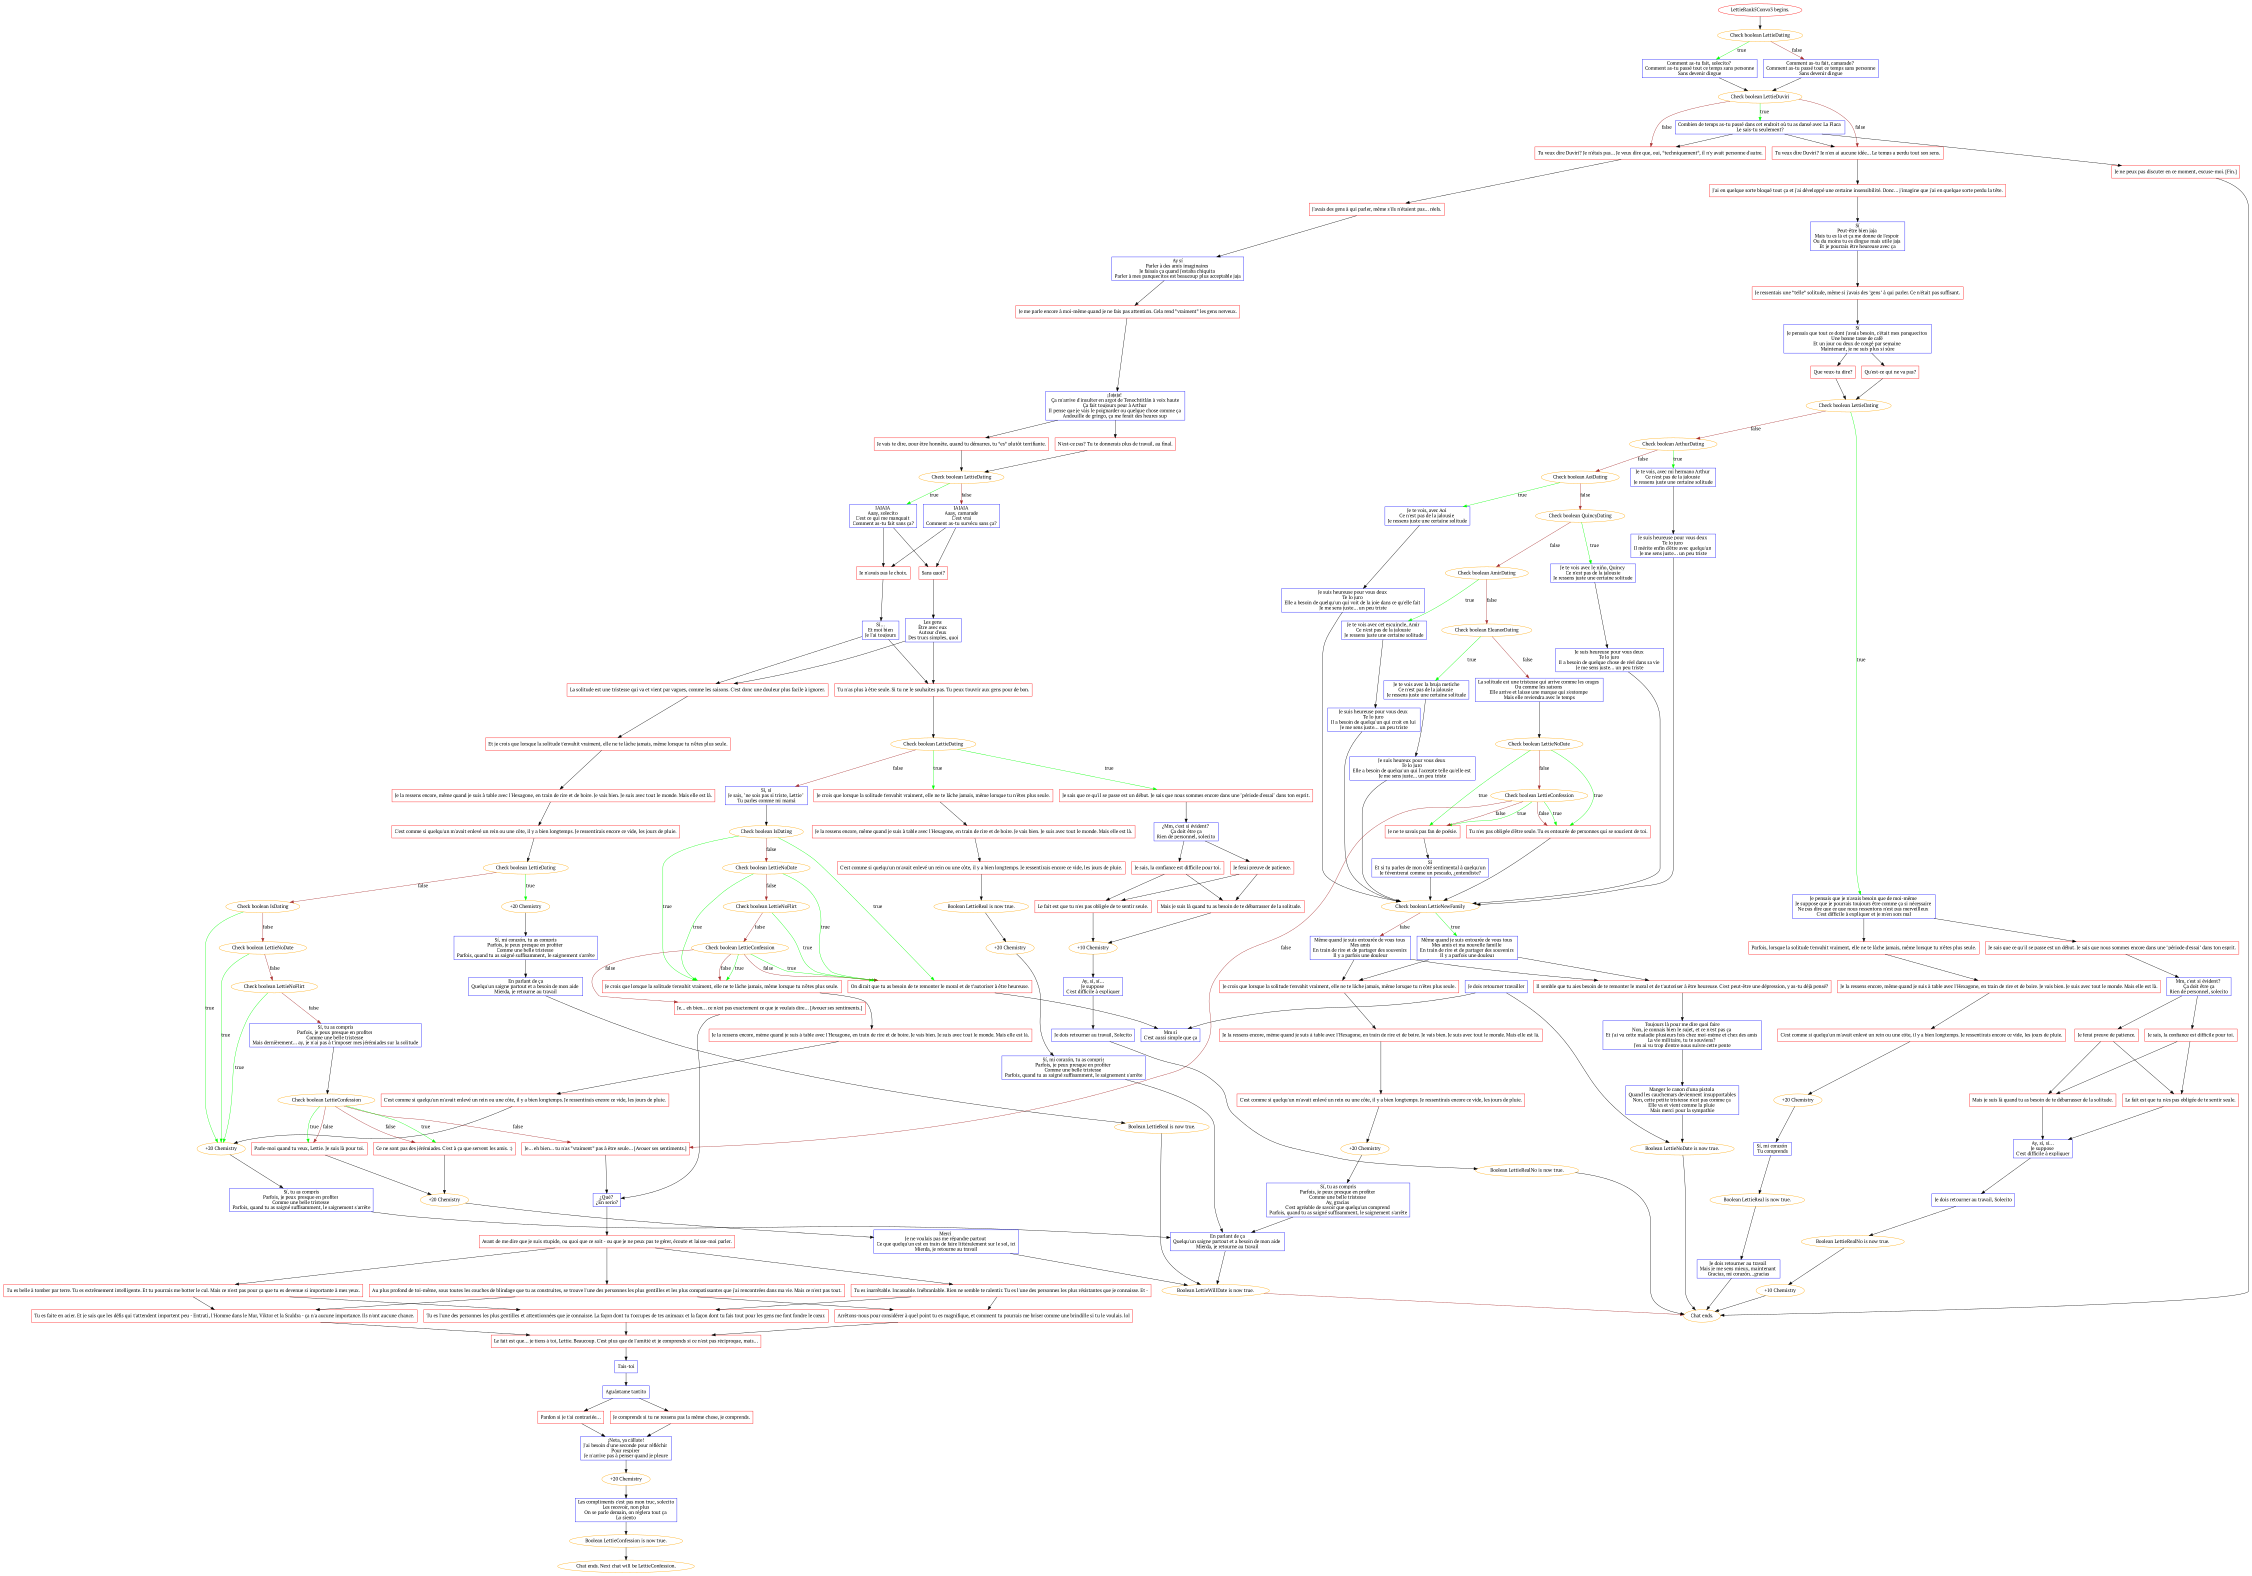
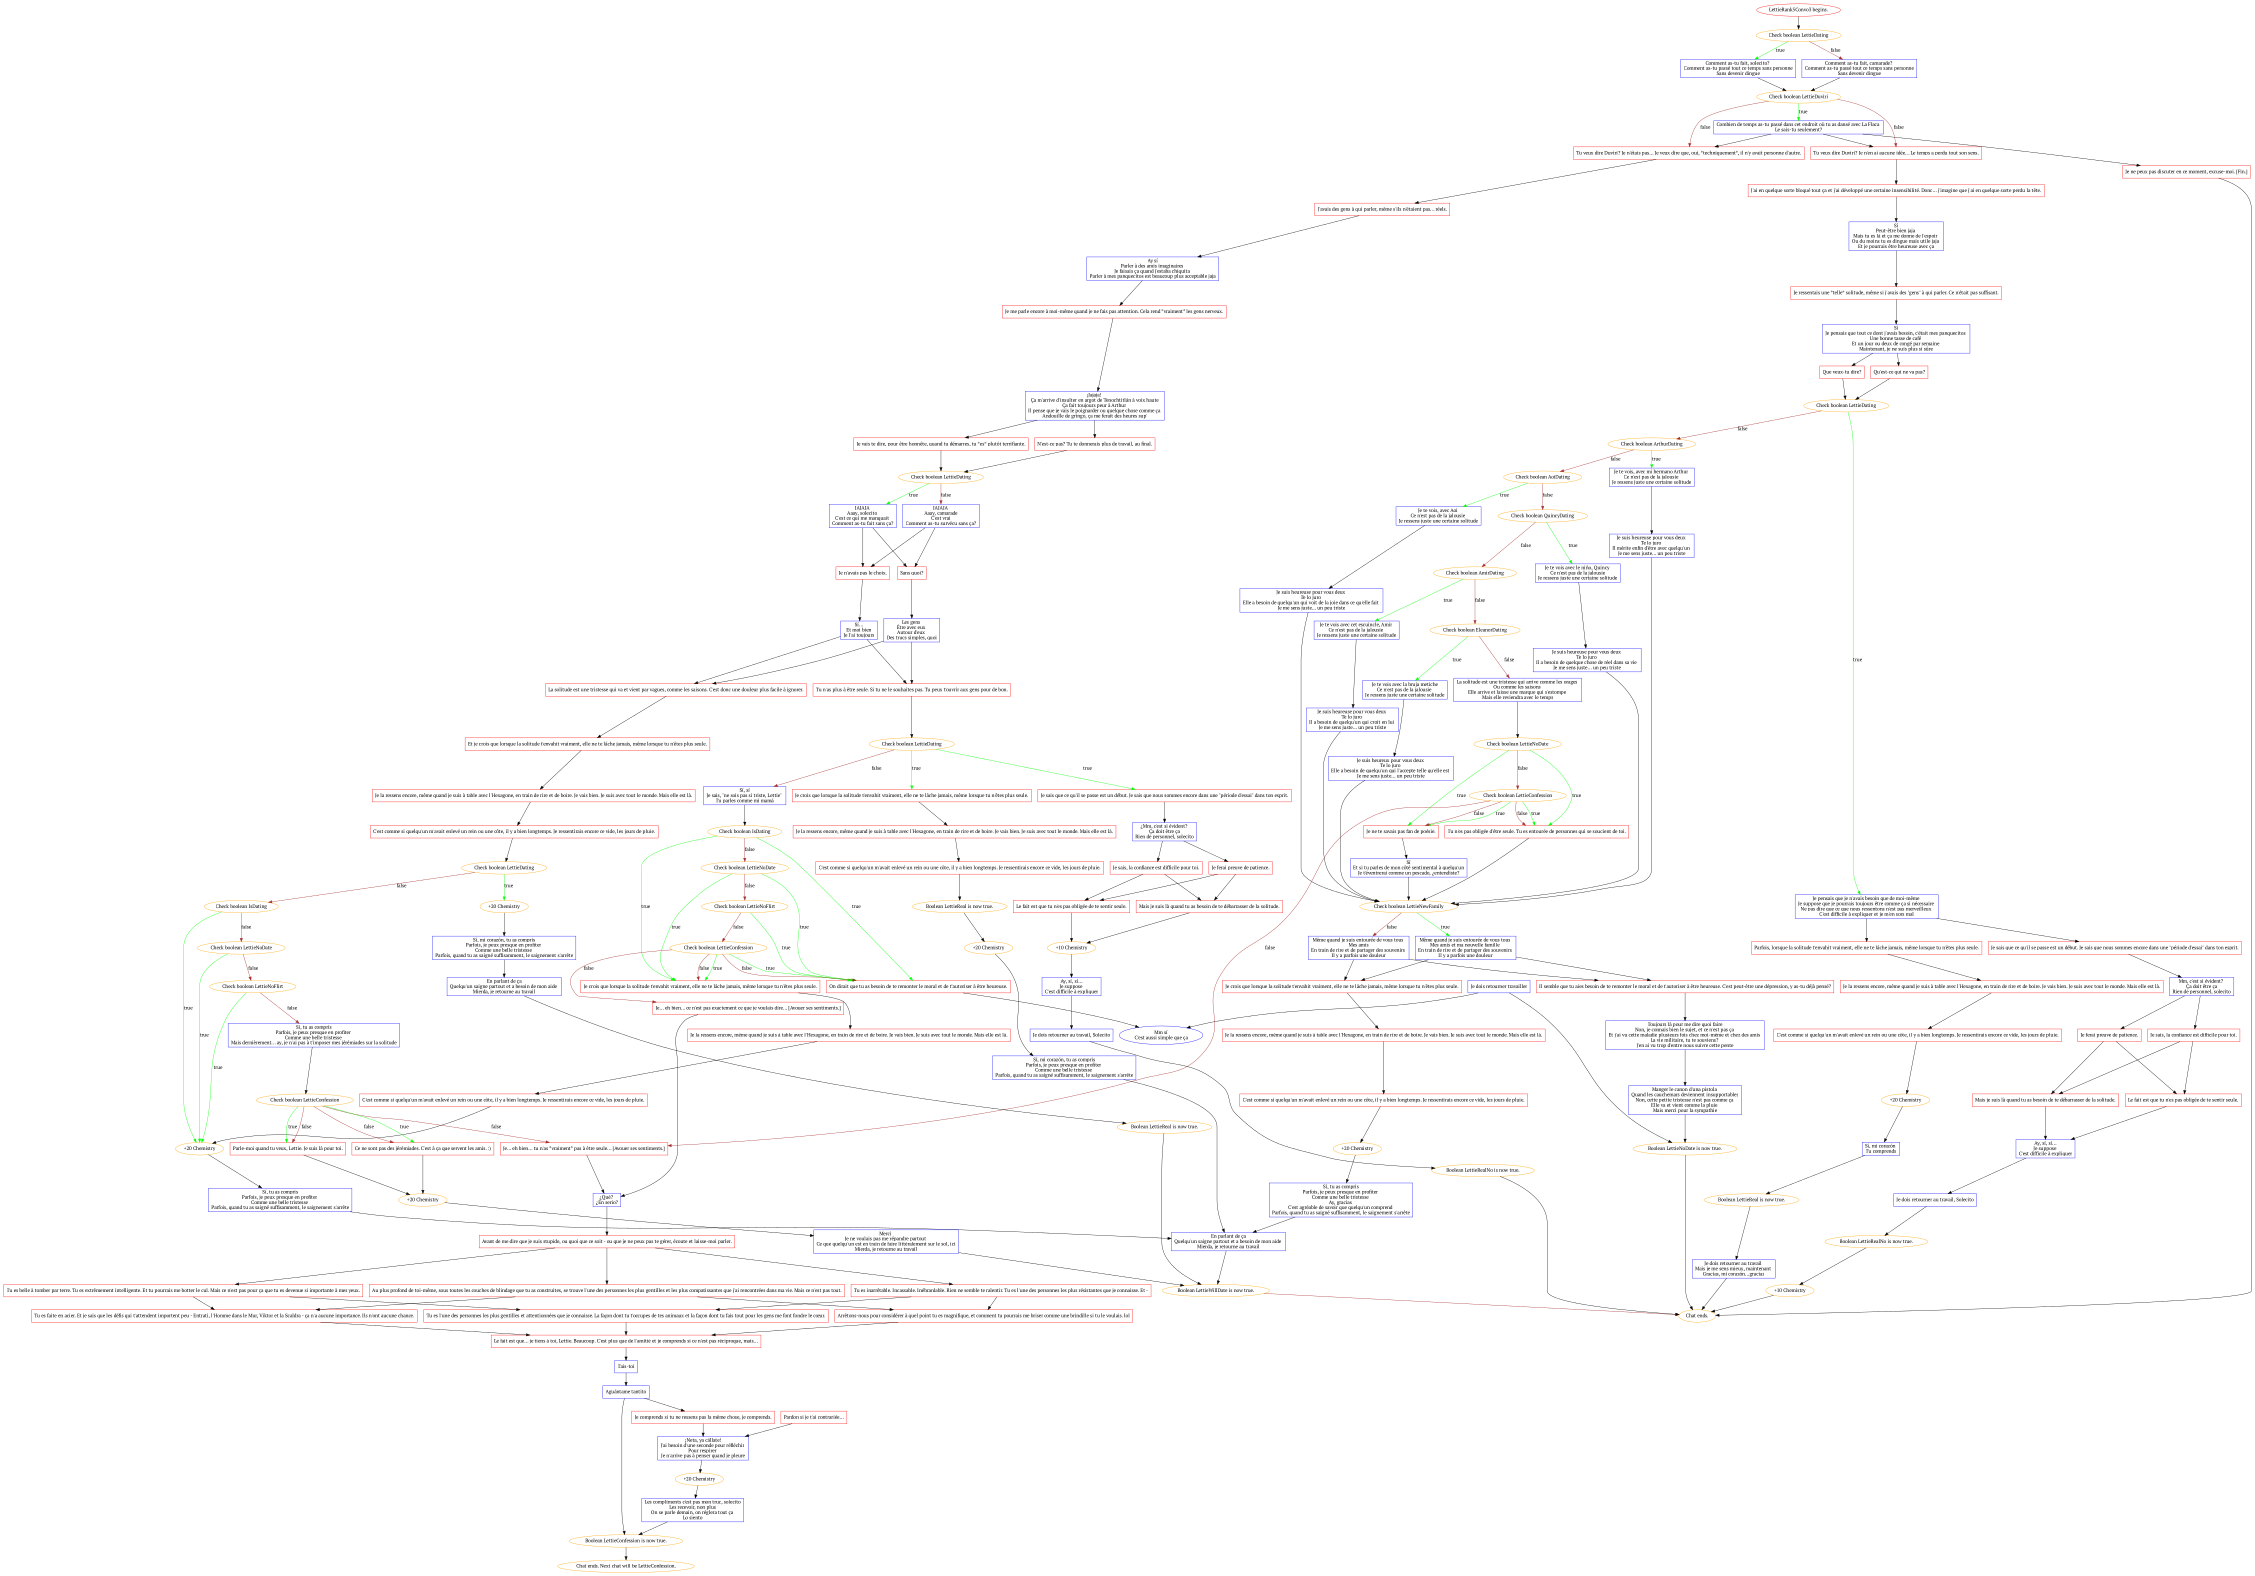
(1170, 1035) -> (1161, 1035)
(600, 1404) -> (622, 1465)
